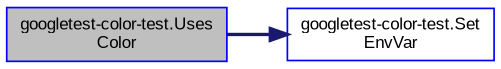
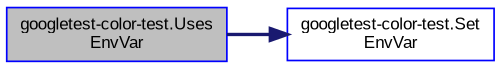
(117, 34) -> (117, 34)
